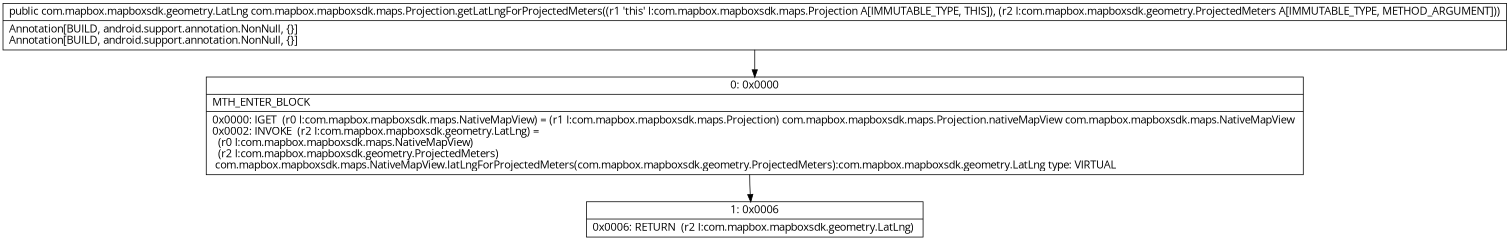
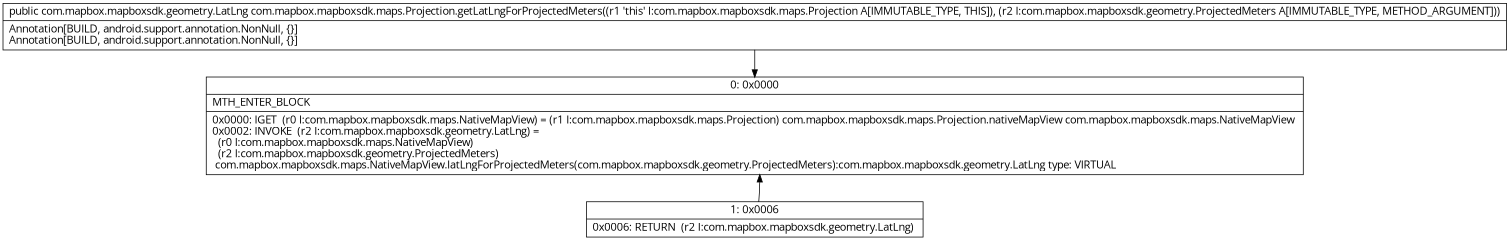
(750, 184) -> (759, 192)
